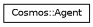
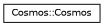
(47, 13) -> (52, 13)
